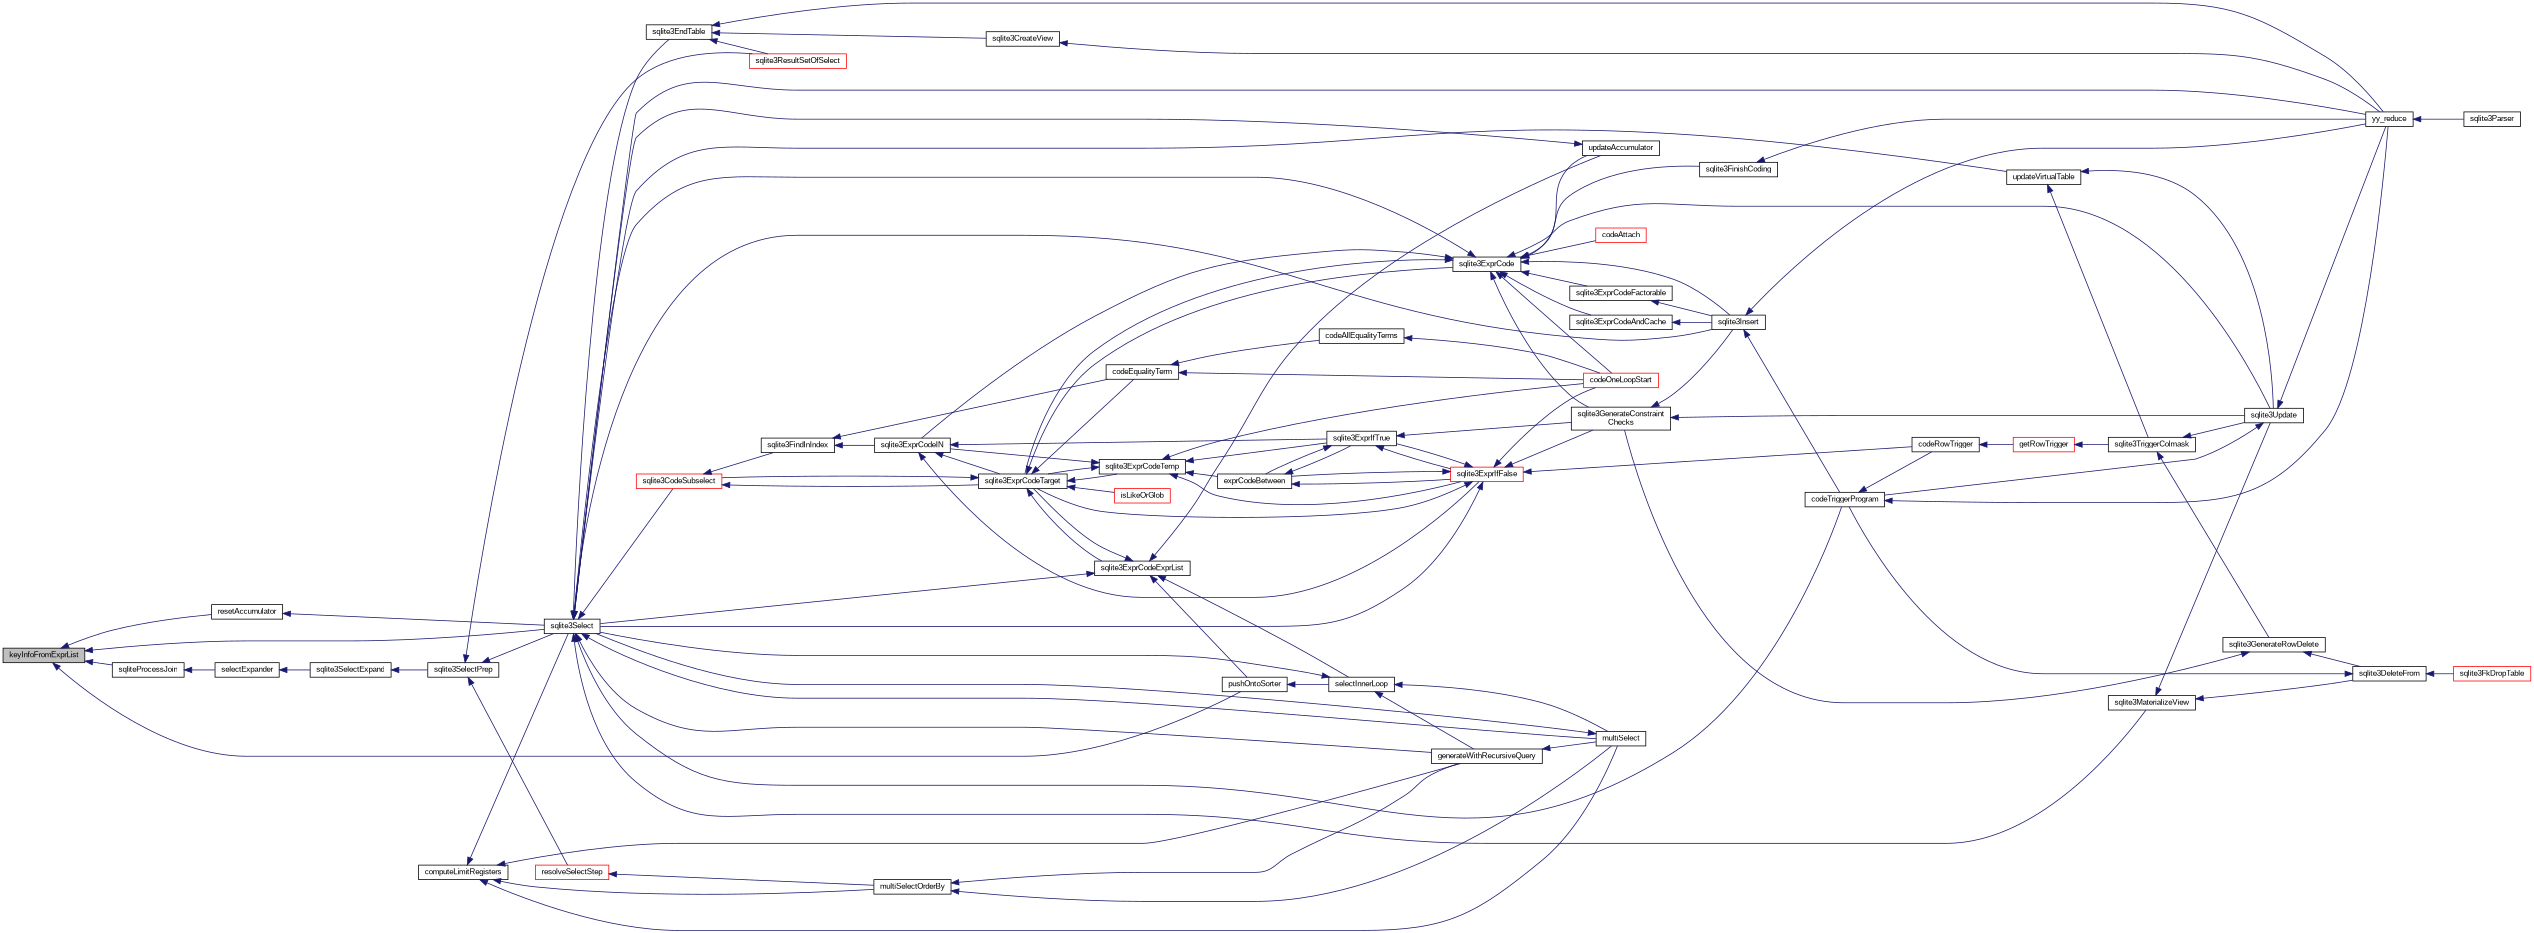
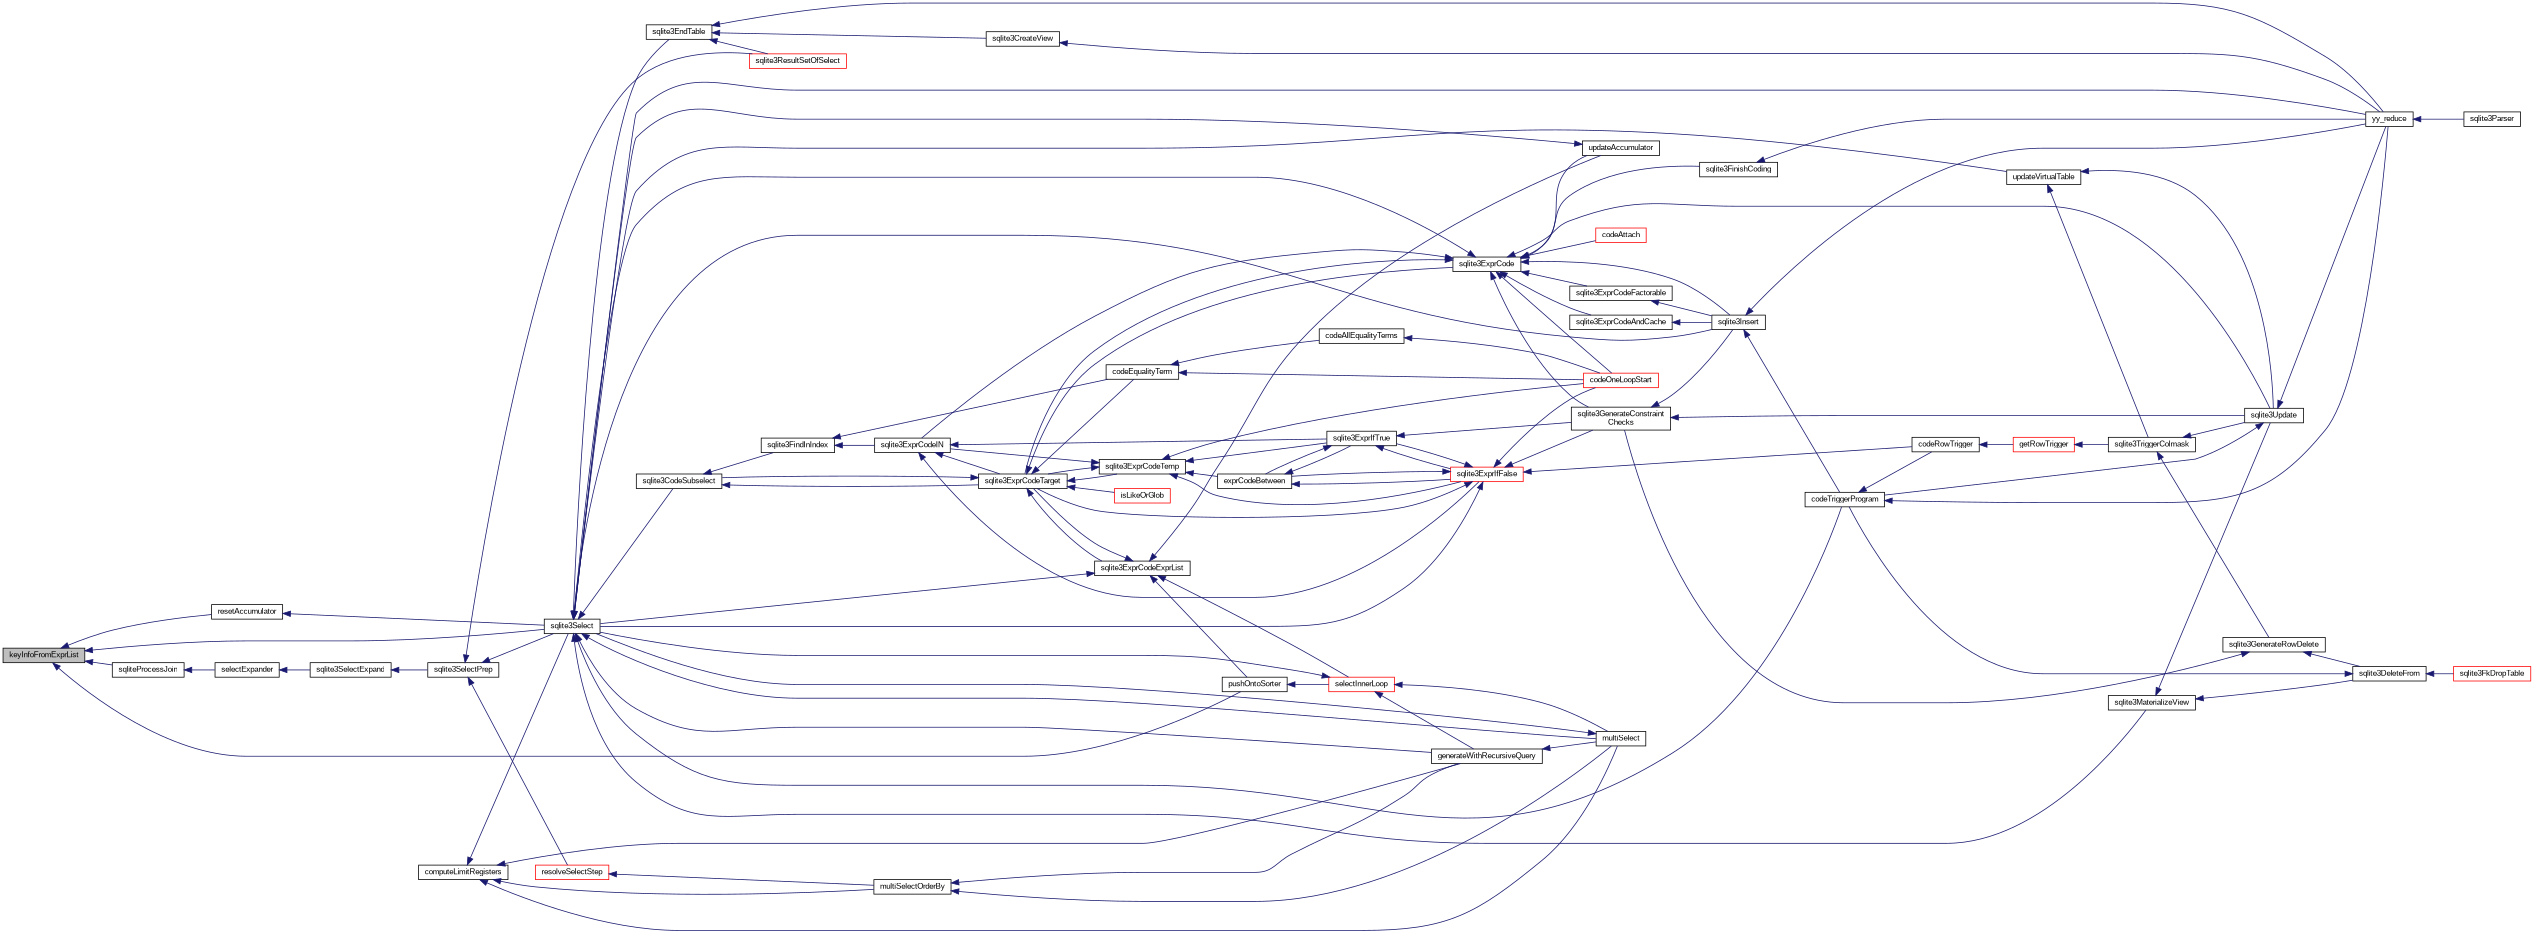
(679, 481) -> (679, 481)
(1362, 684) -> (1362, 684)
